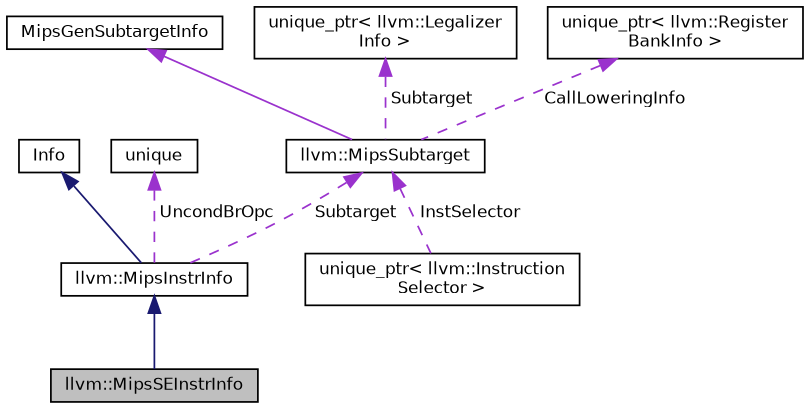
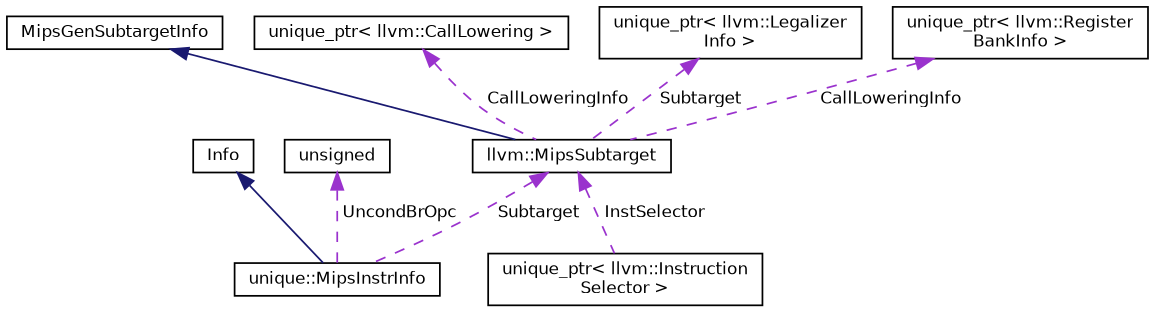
none -> (411, 33)
(258, 98) -> (351, 97)
(154, 156) -> (337, 156)
(154, 279) -> (337, 279)
(154, 386) -> none
